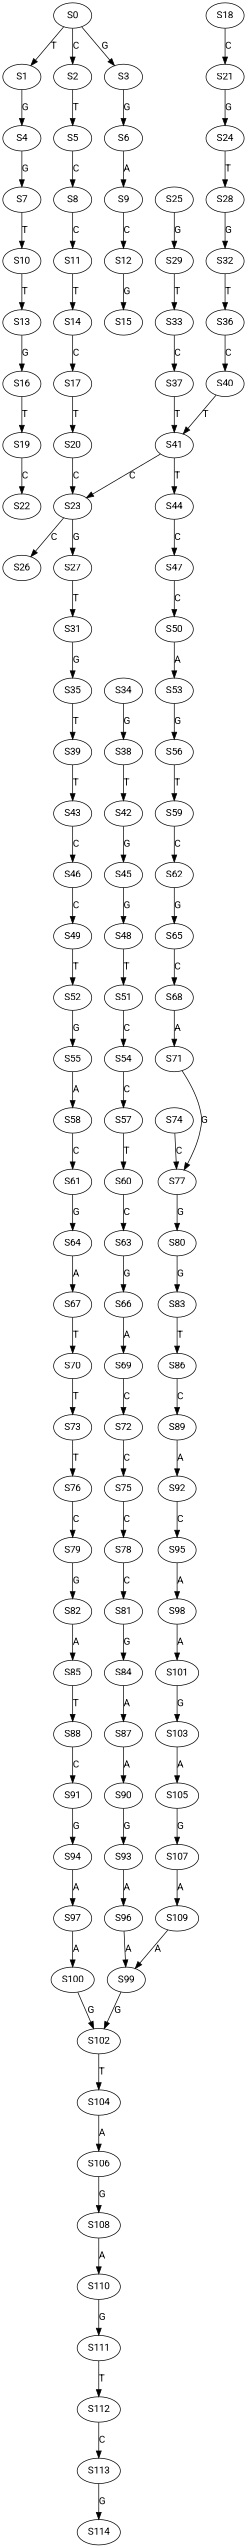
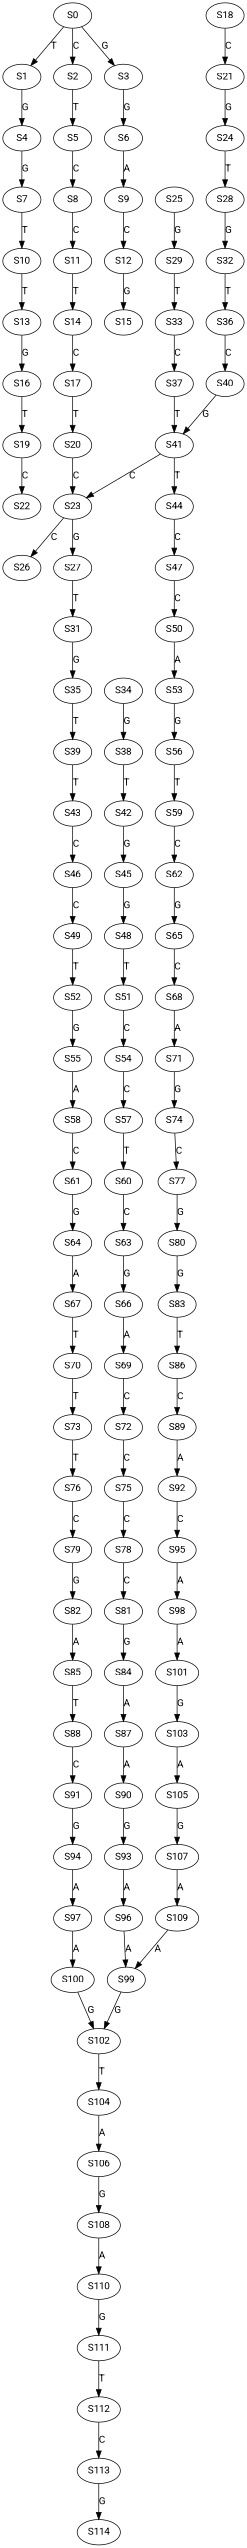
(206, 415) -> (206, 415)
(201, 1116) -> (174, 1086)
